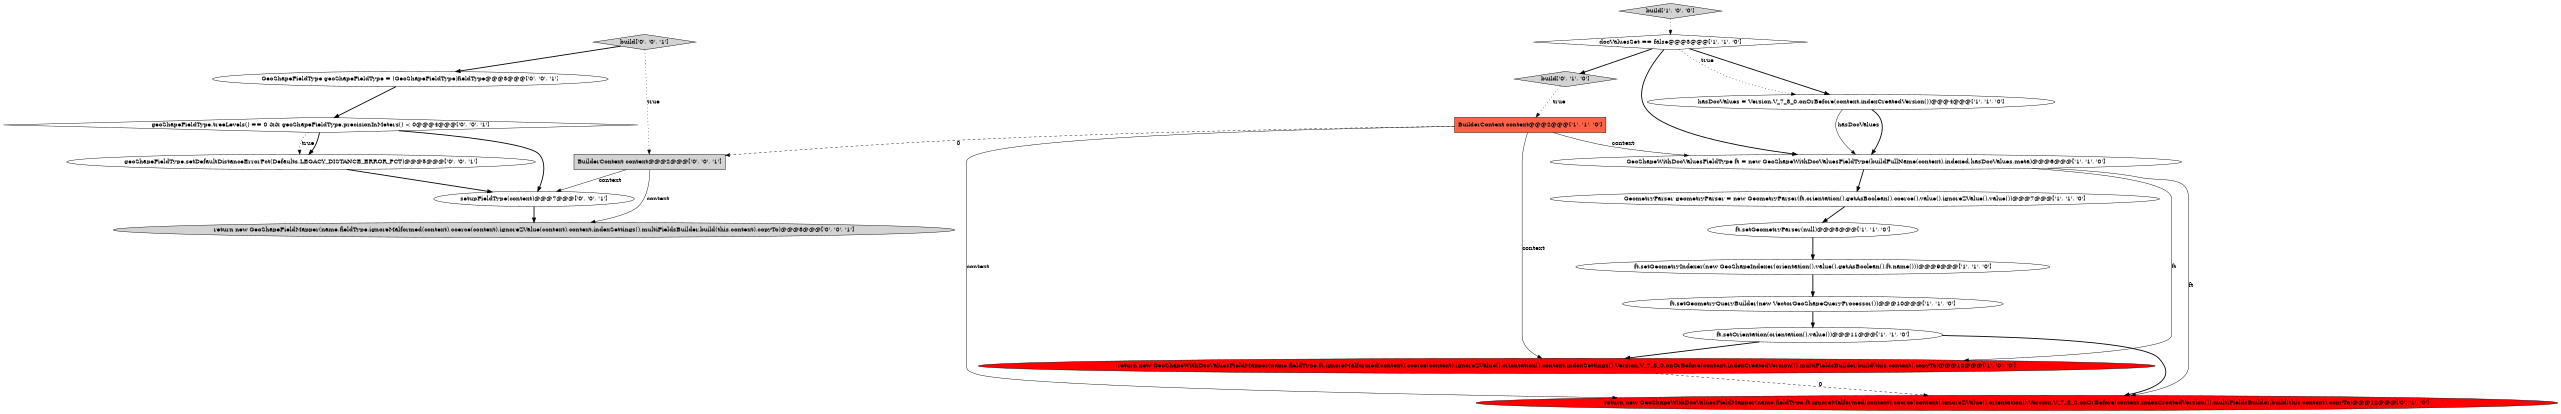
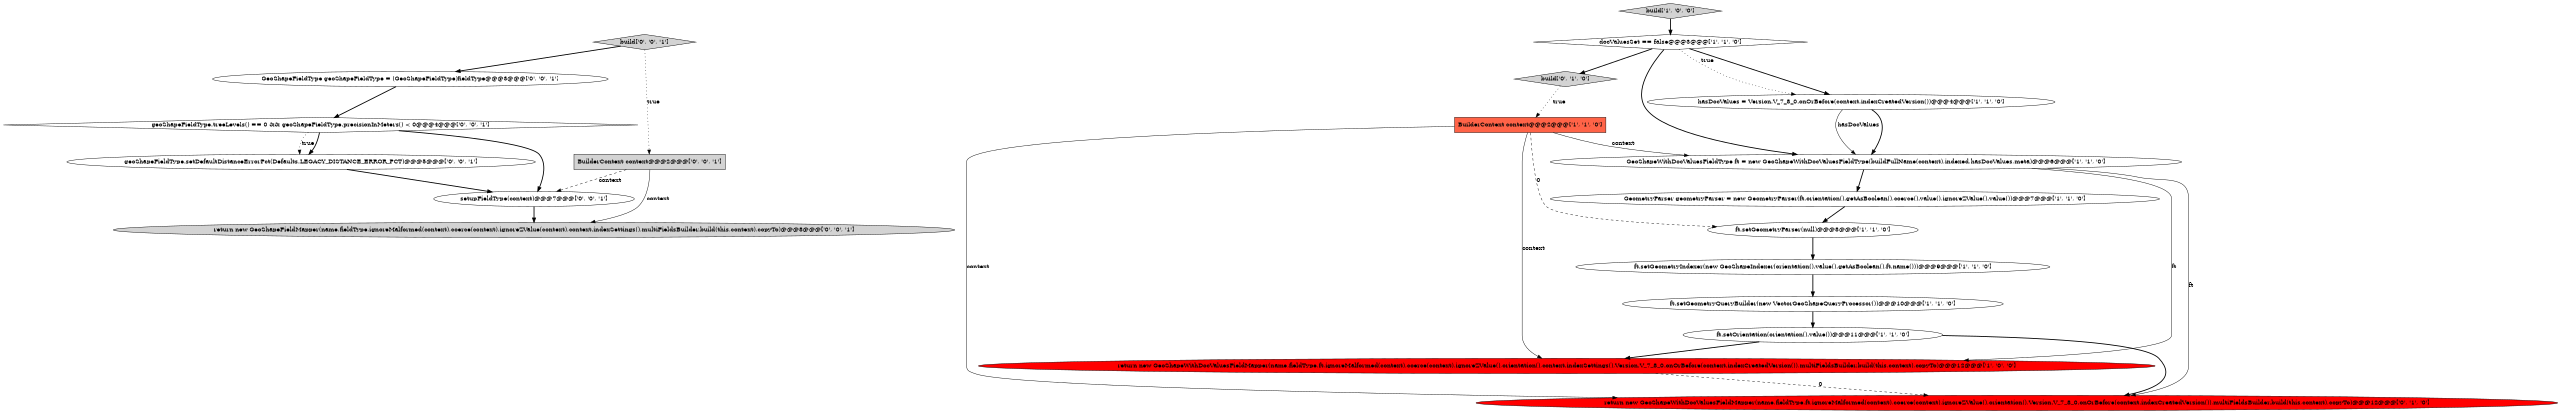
(1670, 24) -> (1670, 24)
(1092, 135) -> (1590, 218)
(594, 180) -> (594, 180)
